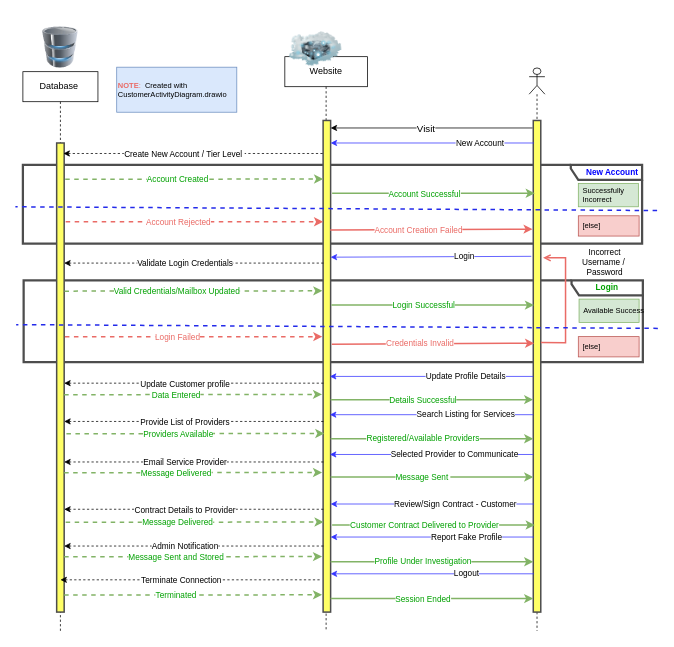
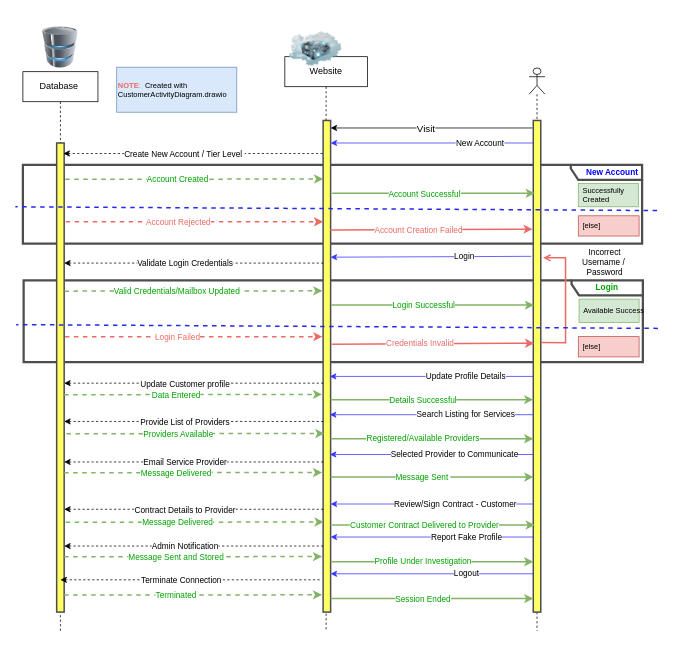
(605, 190) -> (605, 190)
